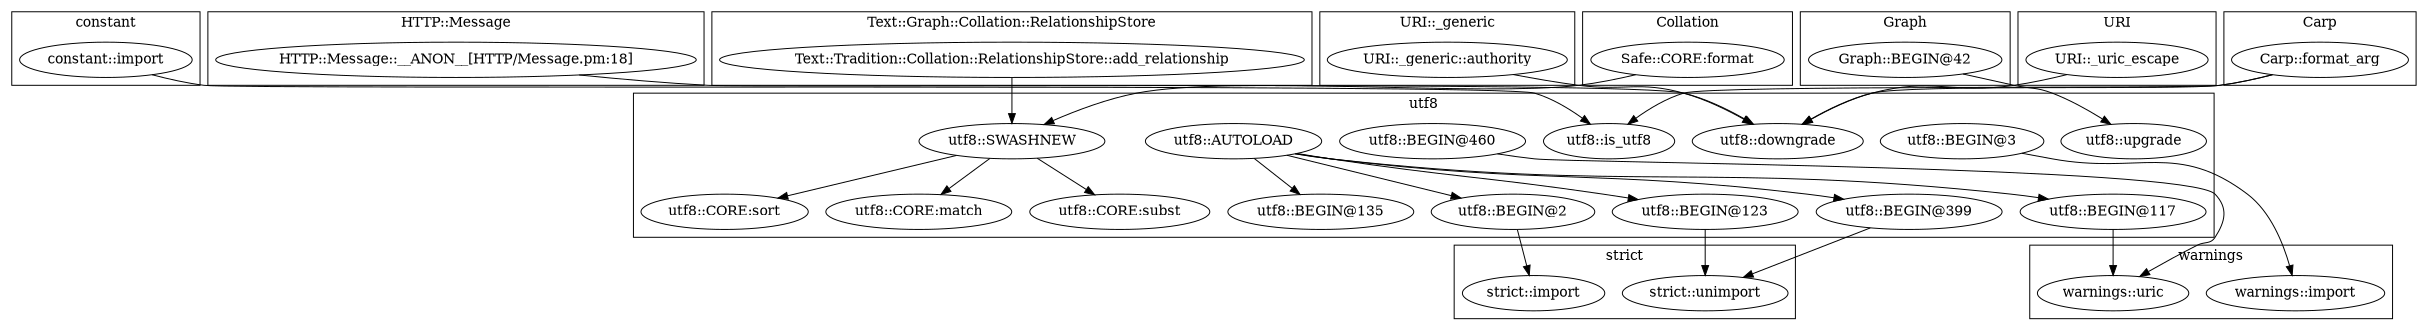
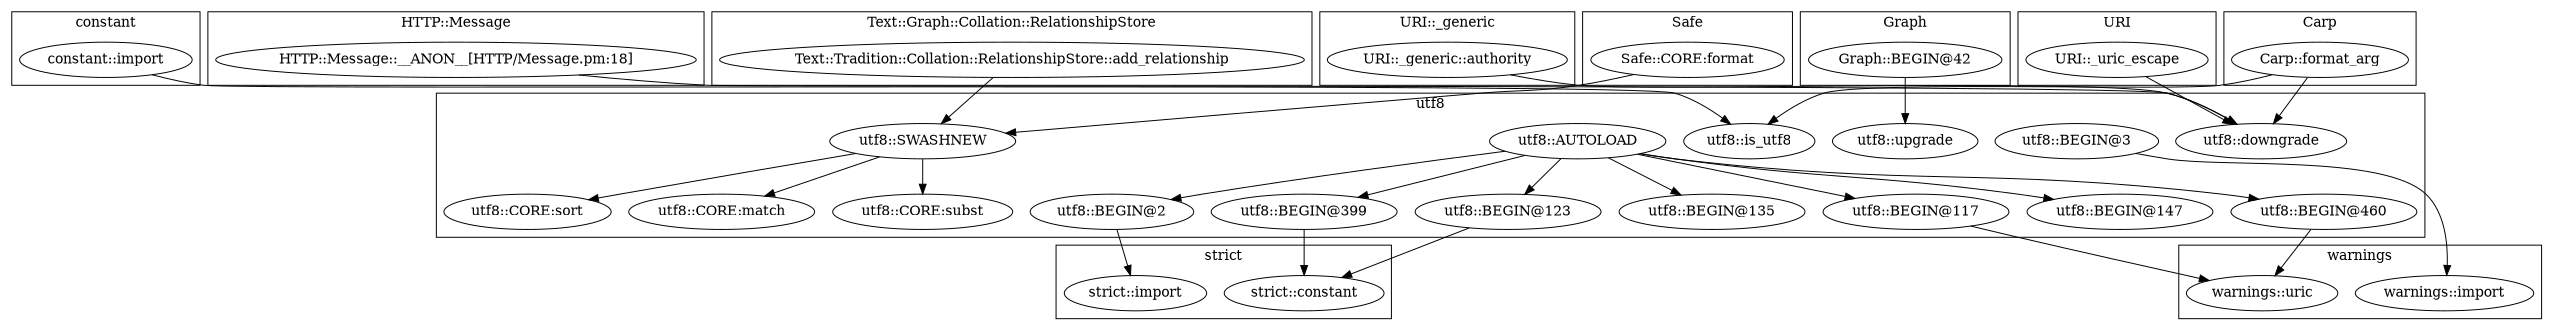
(1688, 23) -> (1688, 23)
none -> (1944, 177)
none -> (2120, 212)
(1705, 293) -> (1304, 293)
